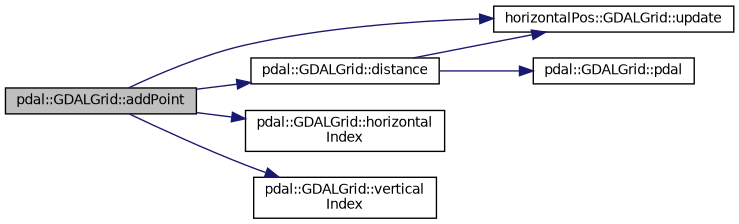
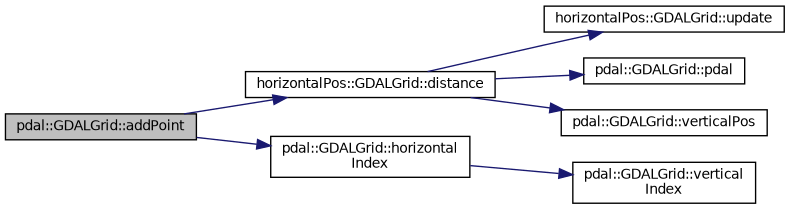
(300, 35) -> none
(345, 71) -> (370, 85)
none -> (664, 123)
(197, 145) -> (514, 170)
